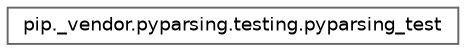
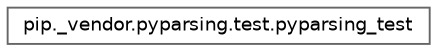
(233, 26) -> (219, 26)
